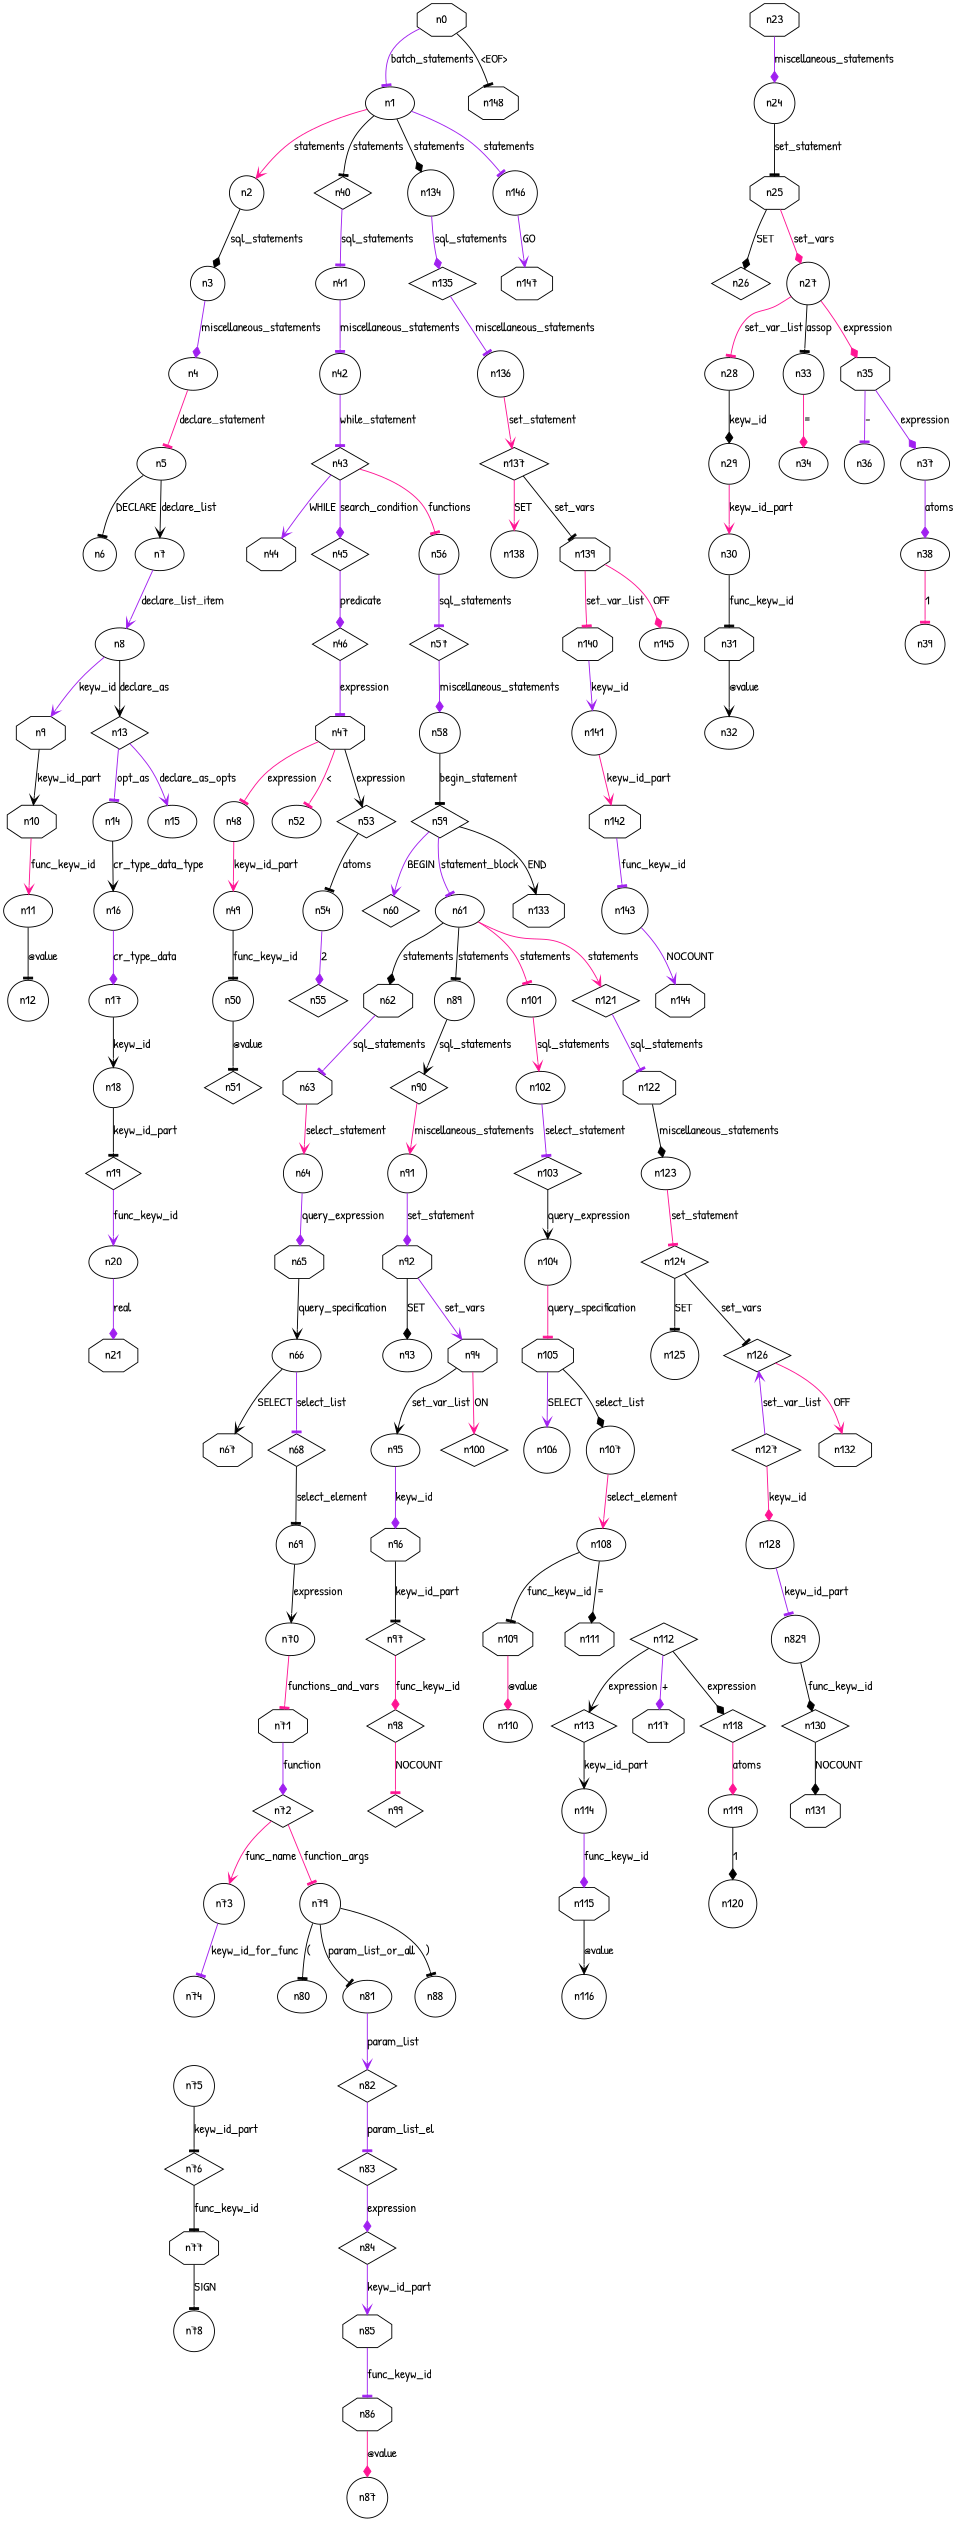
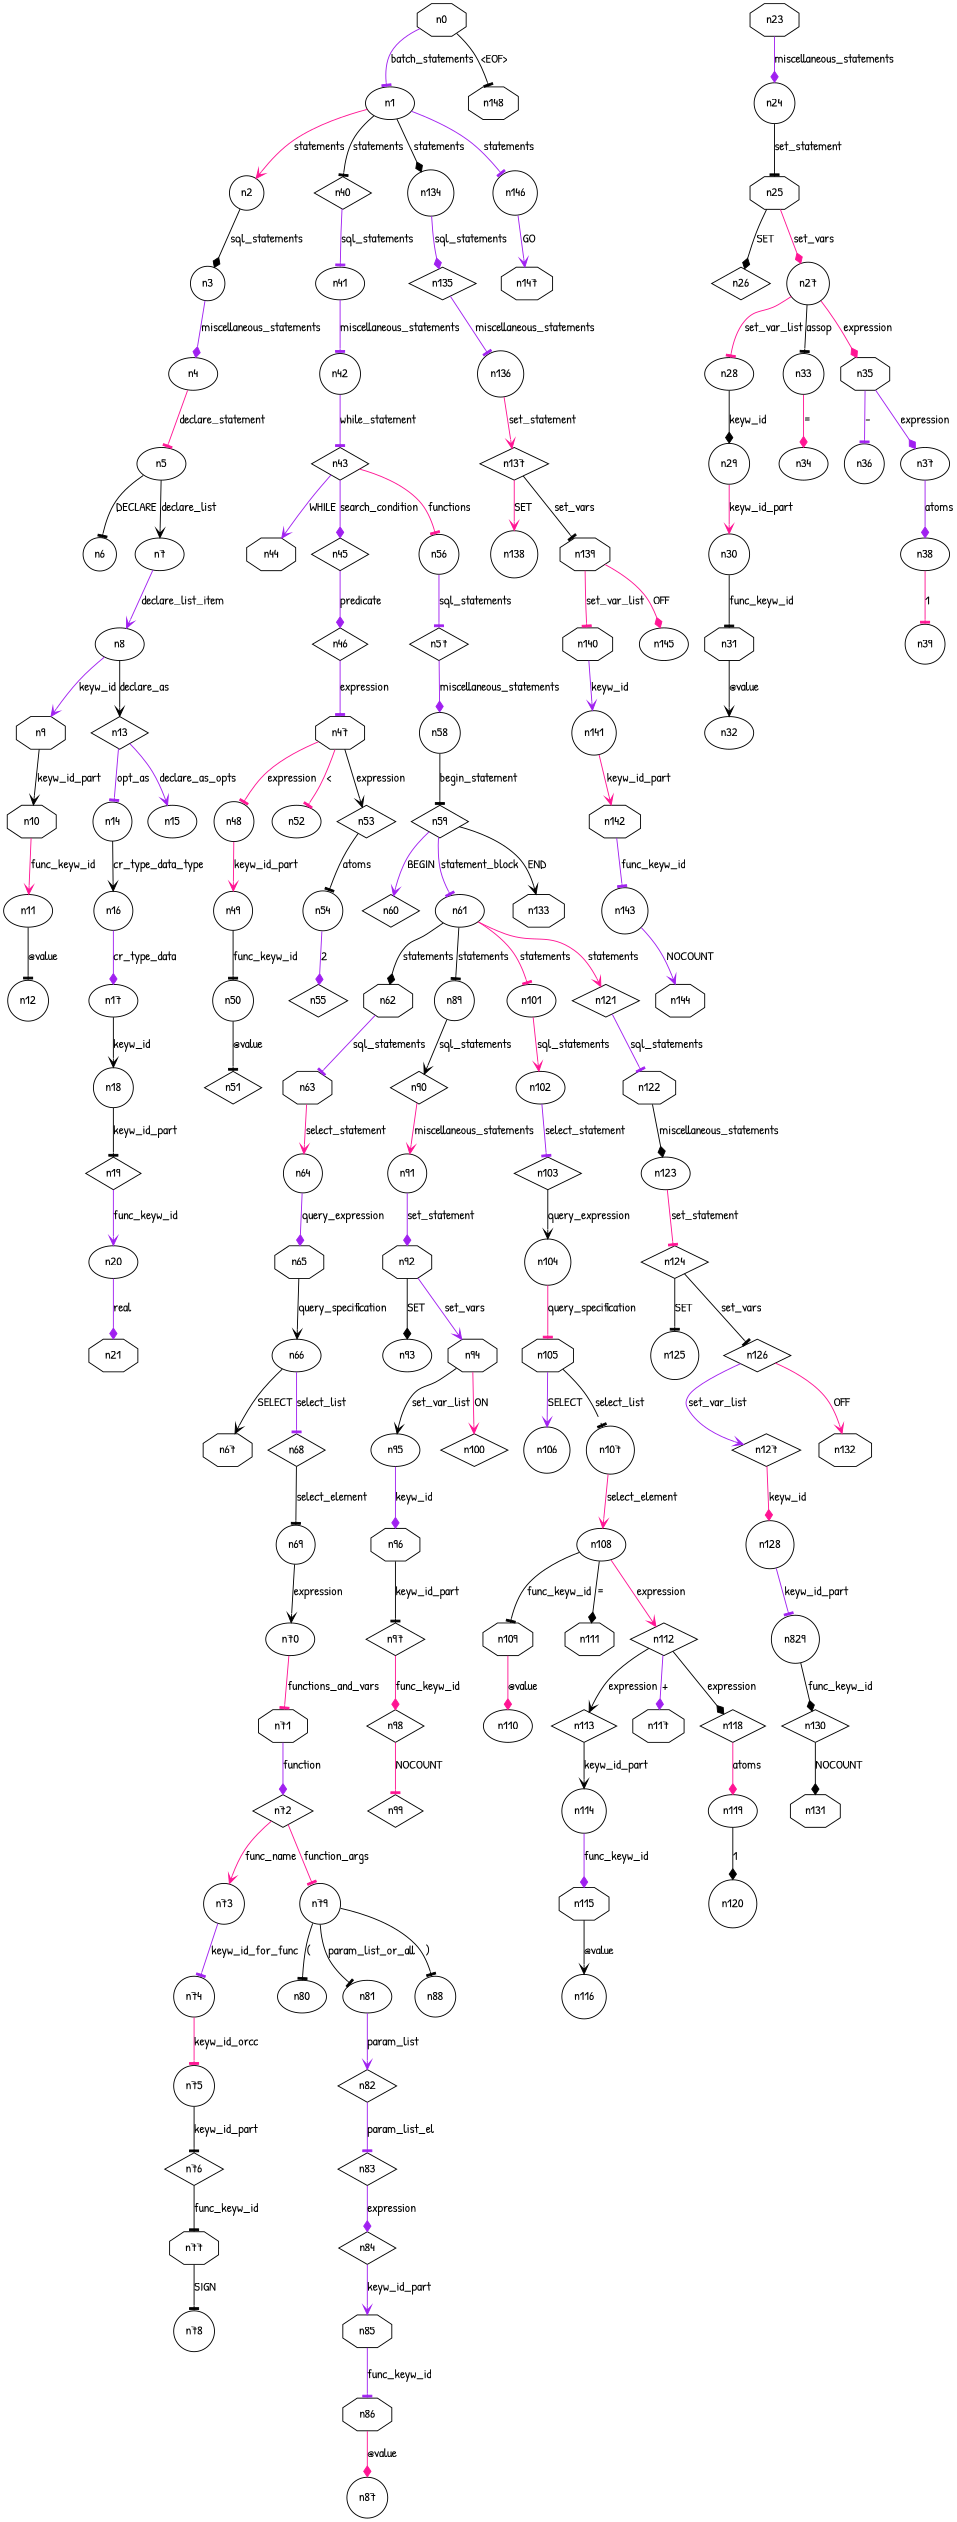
(583, 1391) -> (583, 1391)
(762, 1407) -> (686, 1401)
none -> (631, 1590)
none -> (194, 2039)
